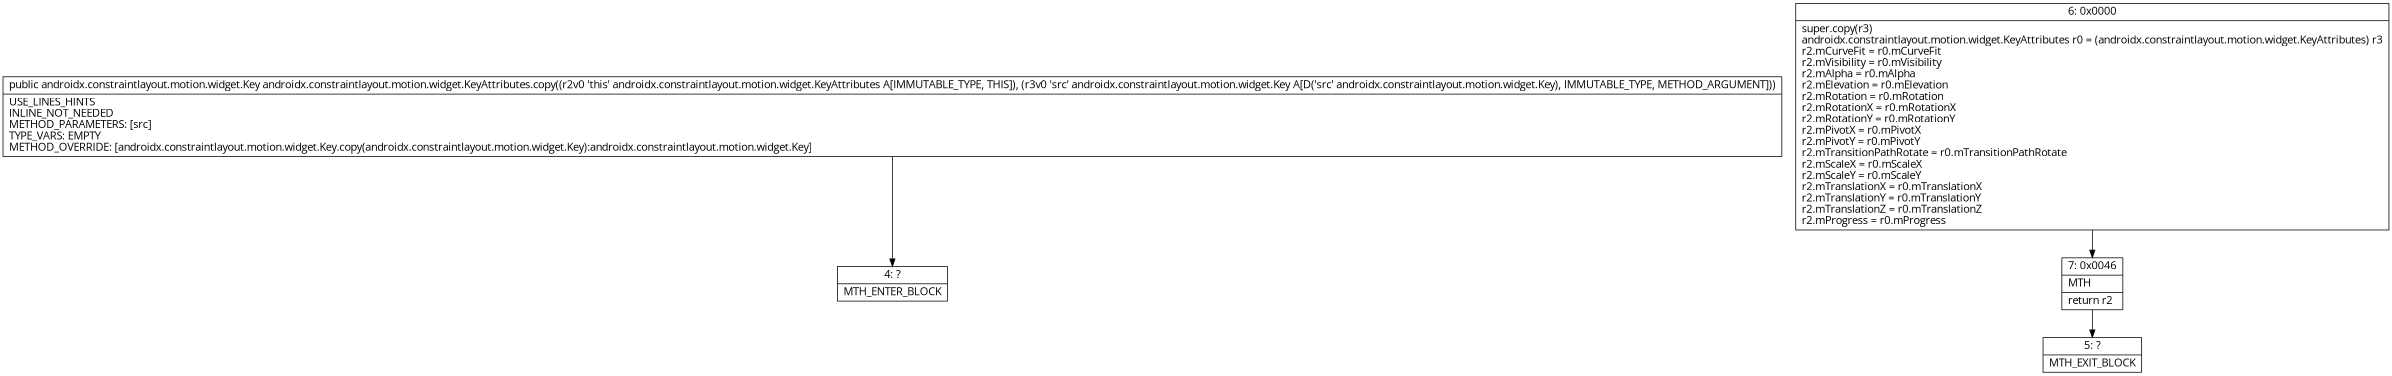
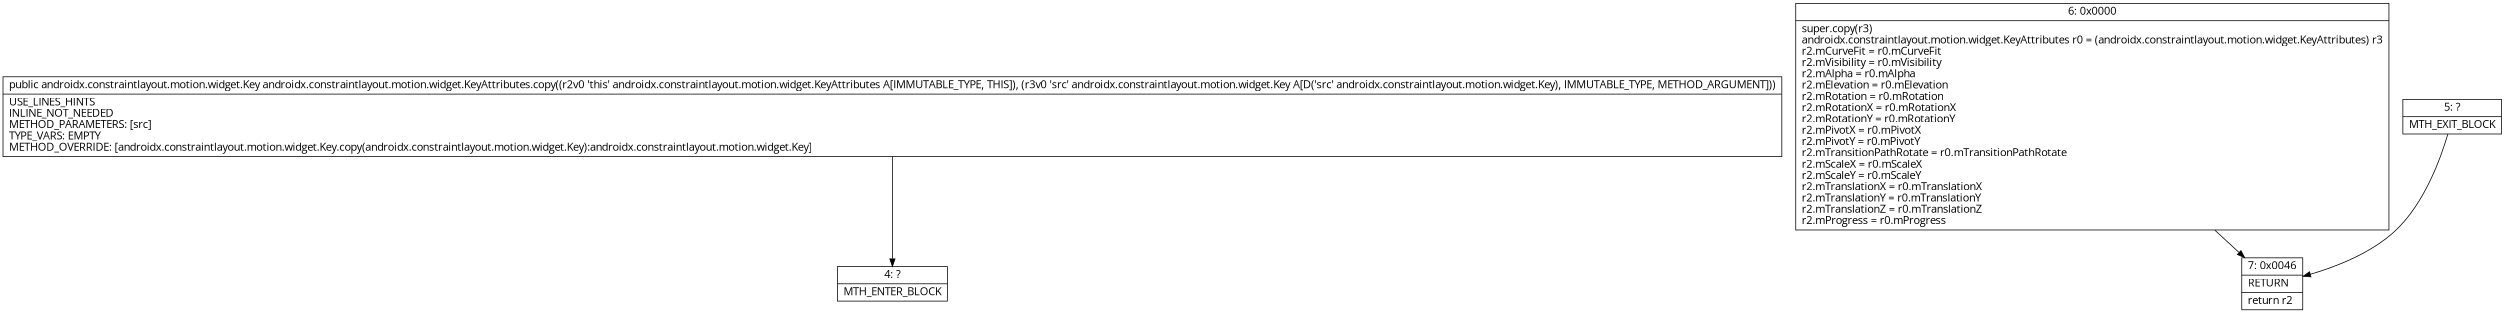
(2080, 283) -> (2268, 283)
(2092, 320) -> (2400, 225)
